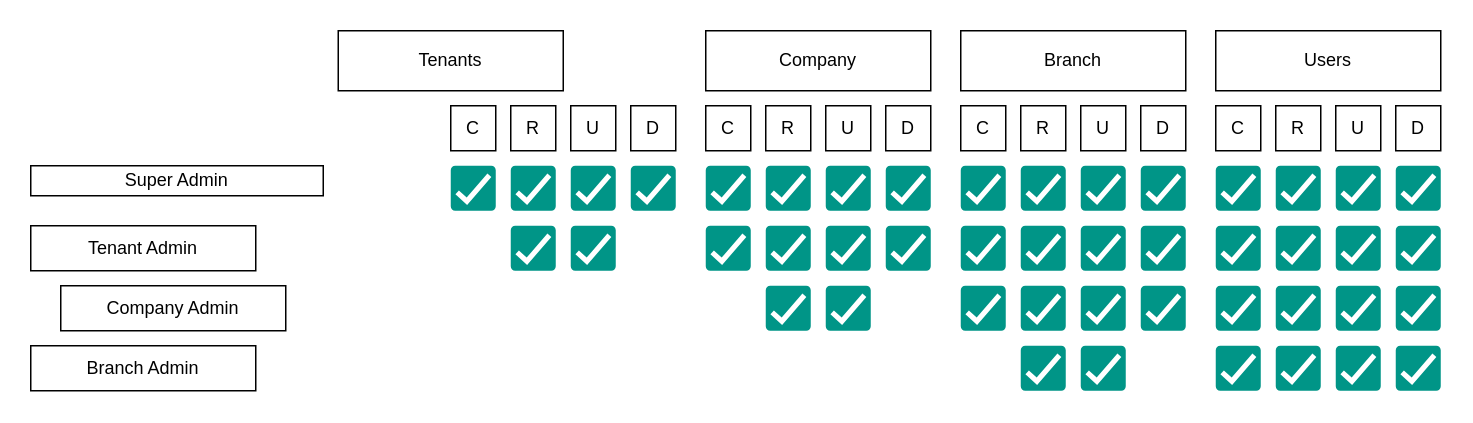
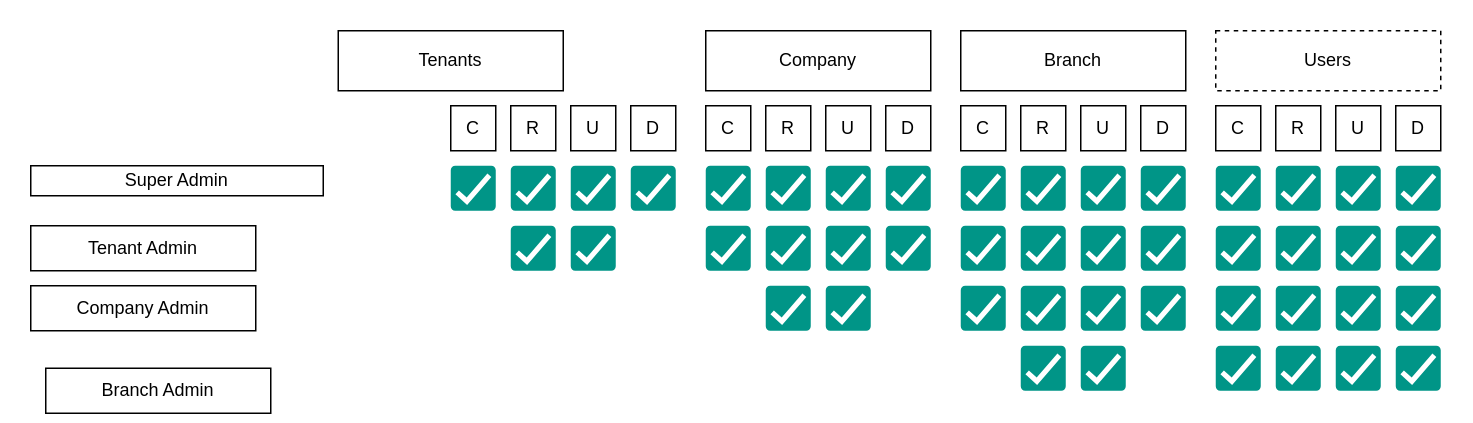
(1328, 61) -> (1328, 61)
(173, 308) -> (143, 308)
(143, 368) -> (158, 391)
